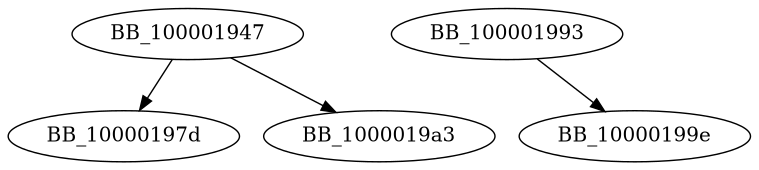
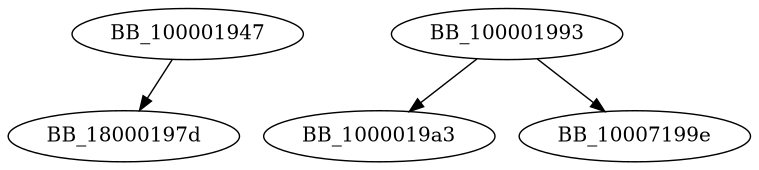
(277, 82) -> (449, 81)
(124, 136) -> (124, 136)
(635, 136) -> (635, 136)
